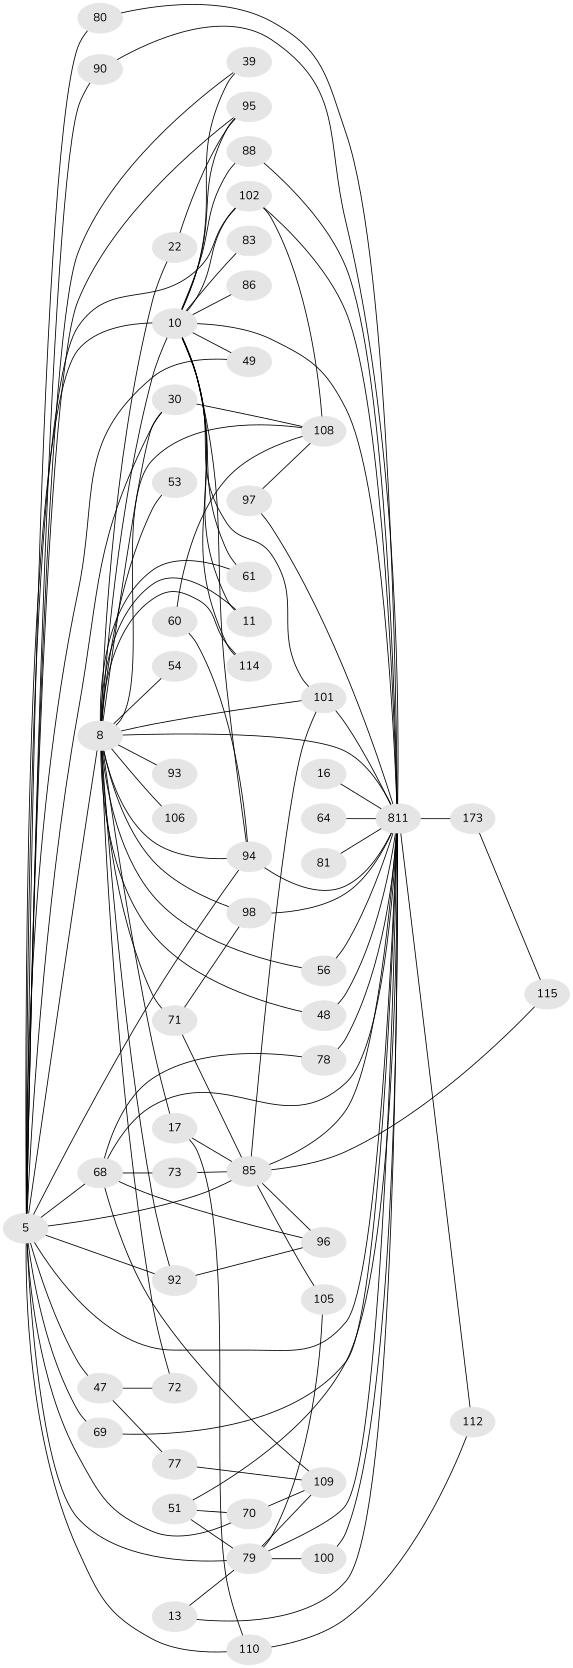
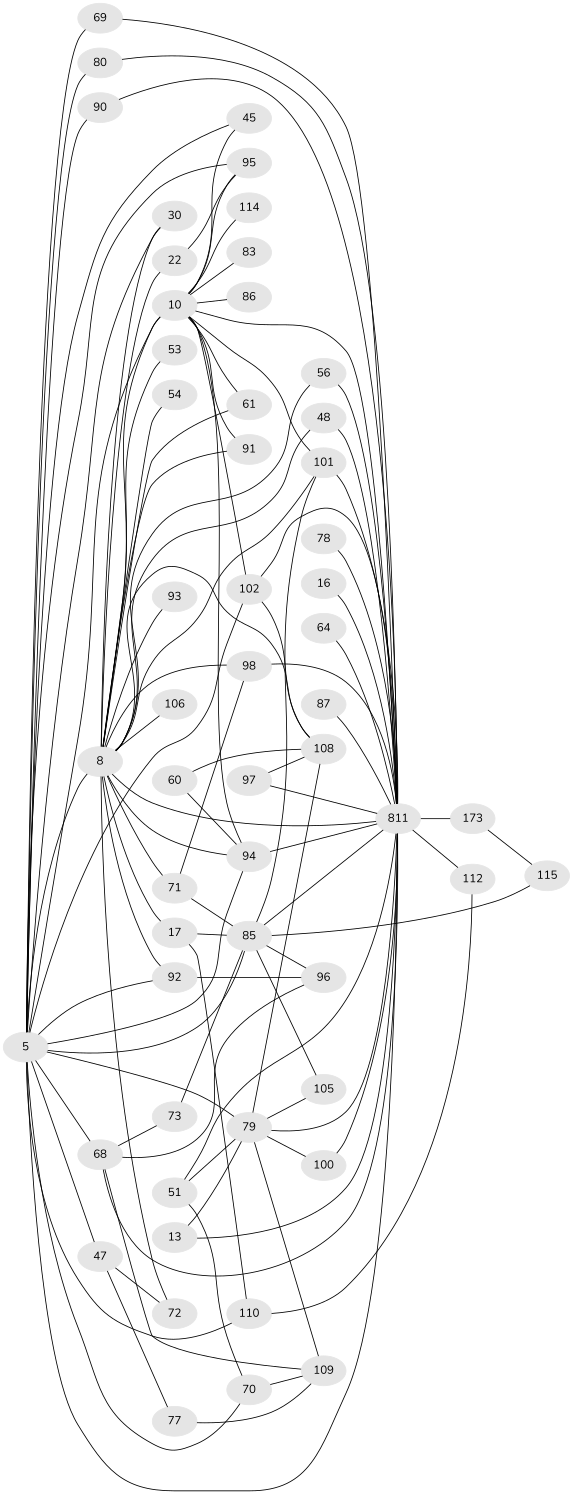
(249, 62) -> none
(249, 151) -> none
(249, 362) -> (249, 118)
(249, 415) -> (285, 947)
(145, 606) -> none
(249, 622) -> (249, 449)
(324, 863) -> (324, 704)
(179, 1066) -> none
